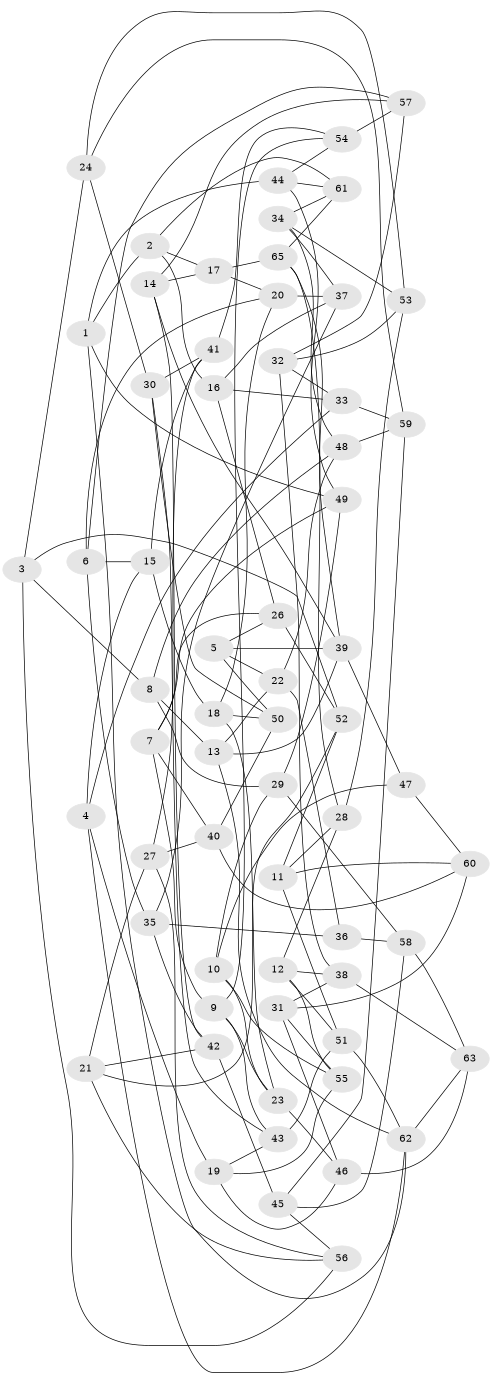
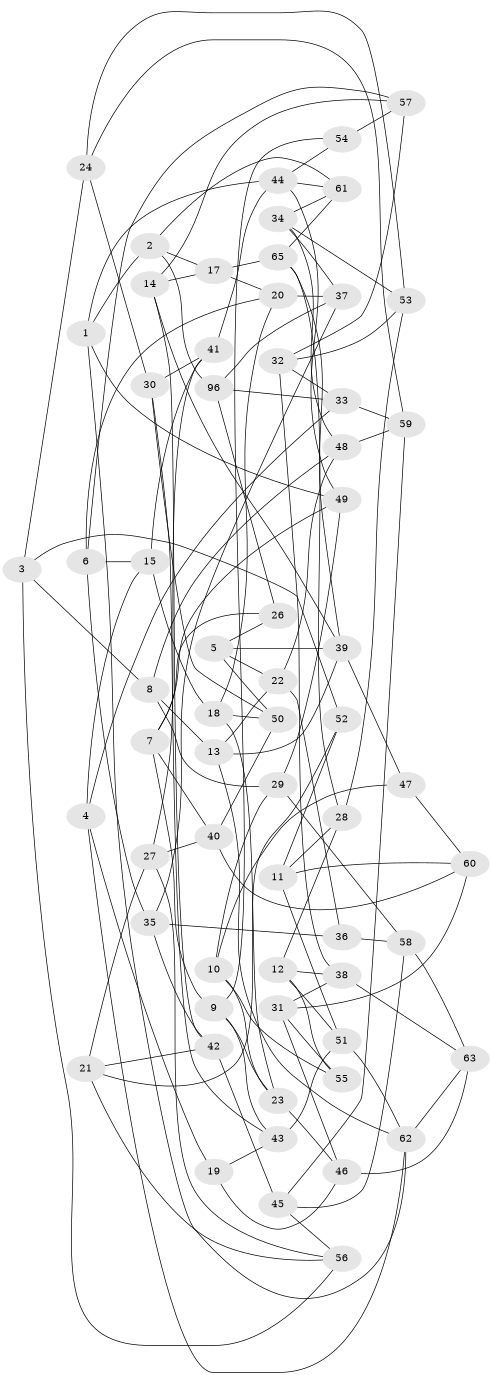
(240, 202) -> (232, 293)
(214, 388) -> (214, 388)
(310, 668) -> none
(301, 1155) -> none
